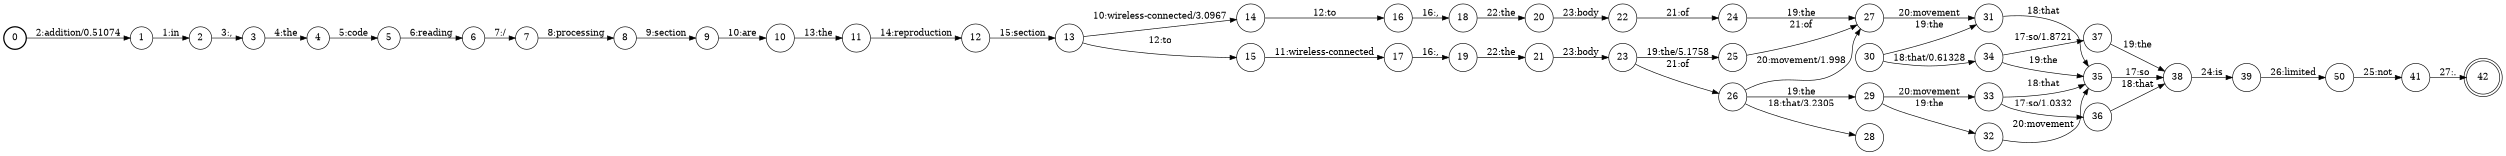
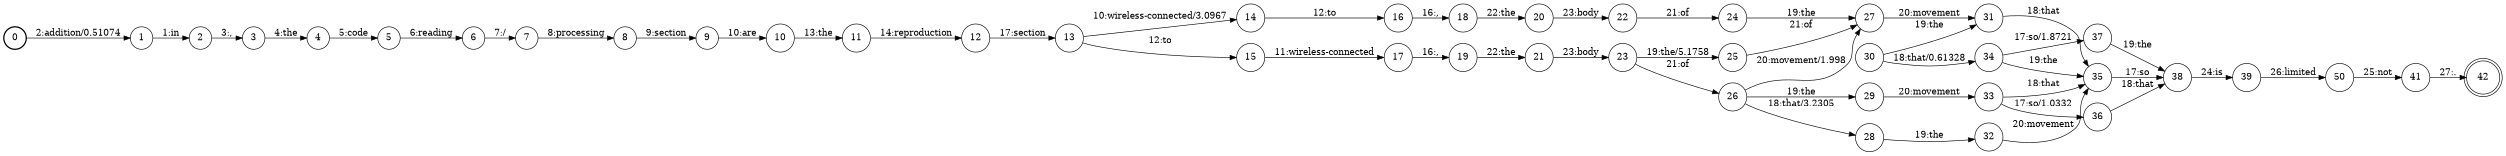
(1023, 33) -> (1023, 33)
(1925, 119) -> (1926, 142)
